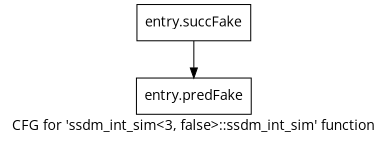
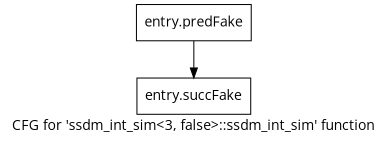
(194, 54) -> (194, 54)
